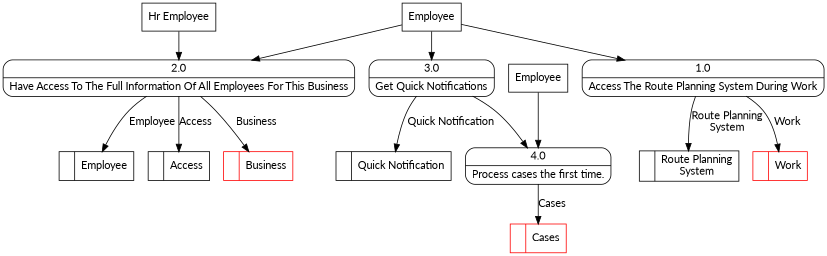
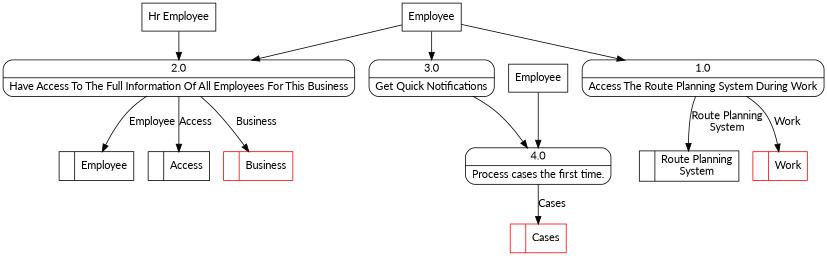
(394, 166) -> none
